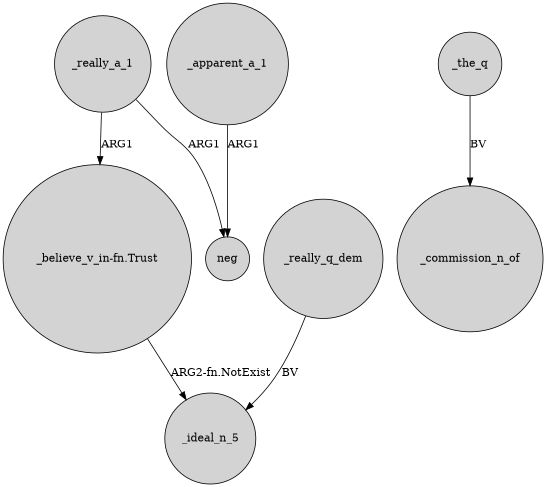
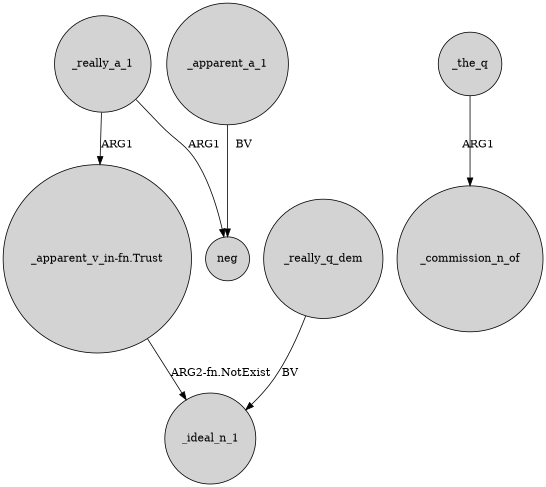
(244, 145) -> (244, 145)
(478, 145) -> (478, 145)
(97, 259) -> (97, 259)
(210, 439) -> (210, 439)
